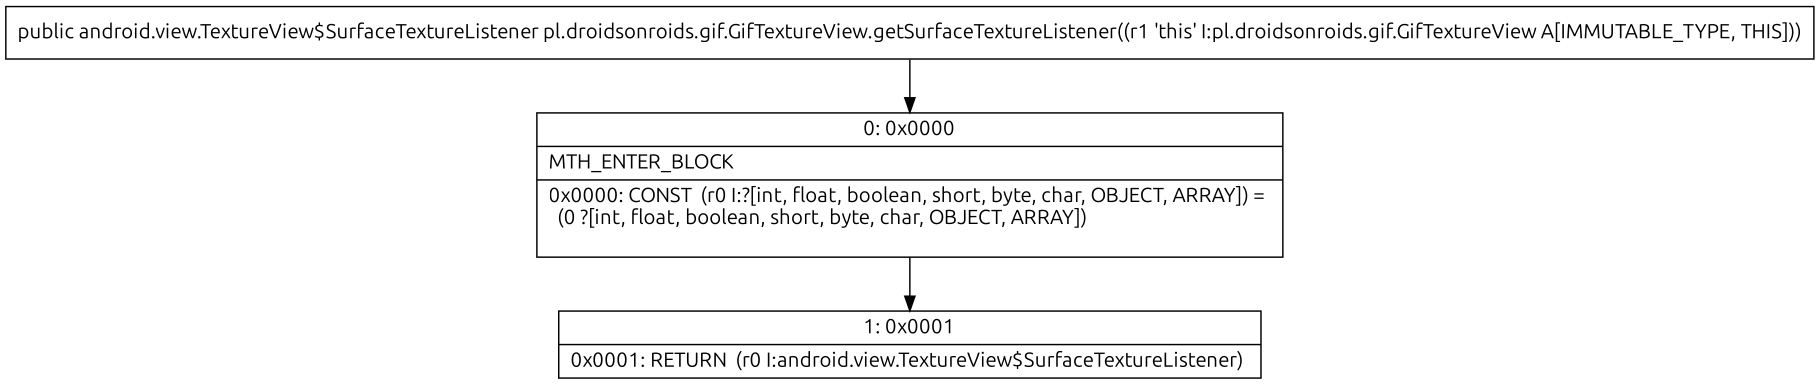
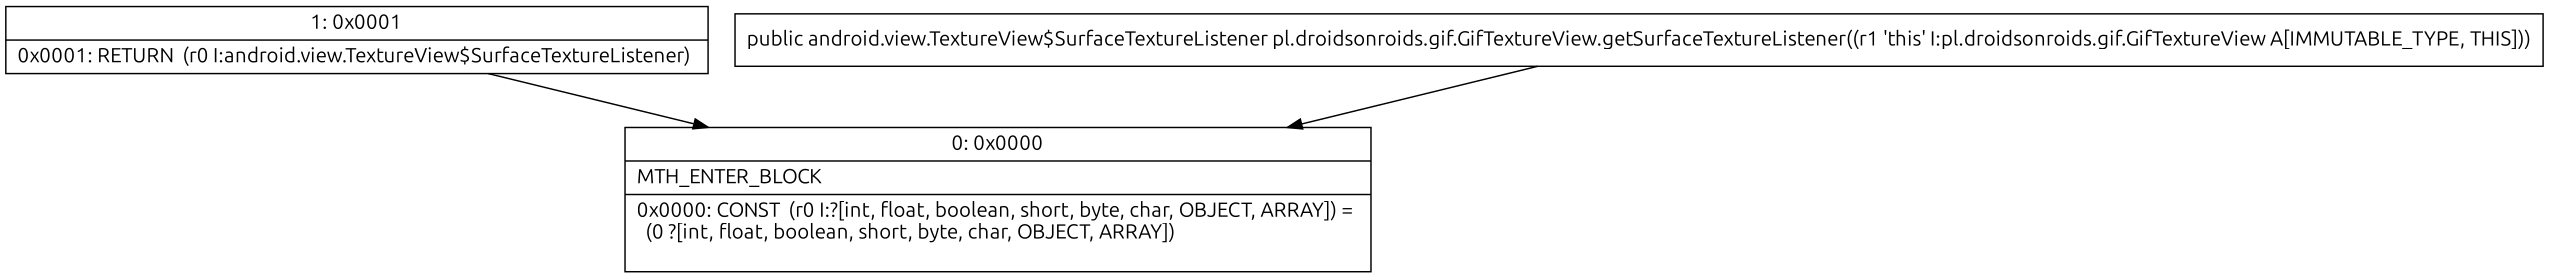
(910, 277) -> (591, 99)
